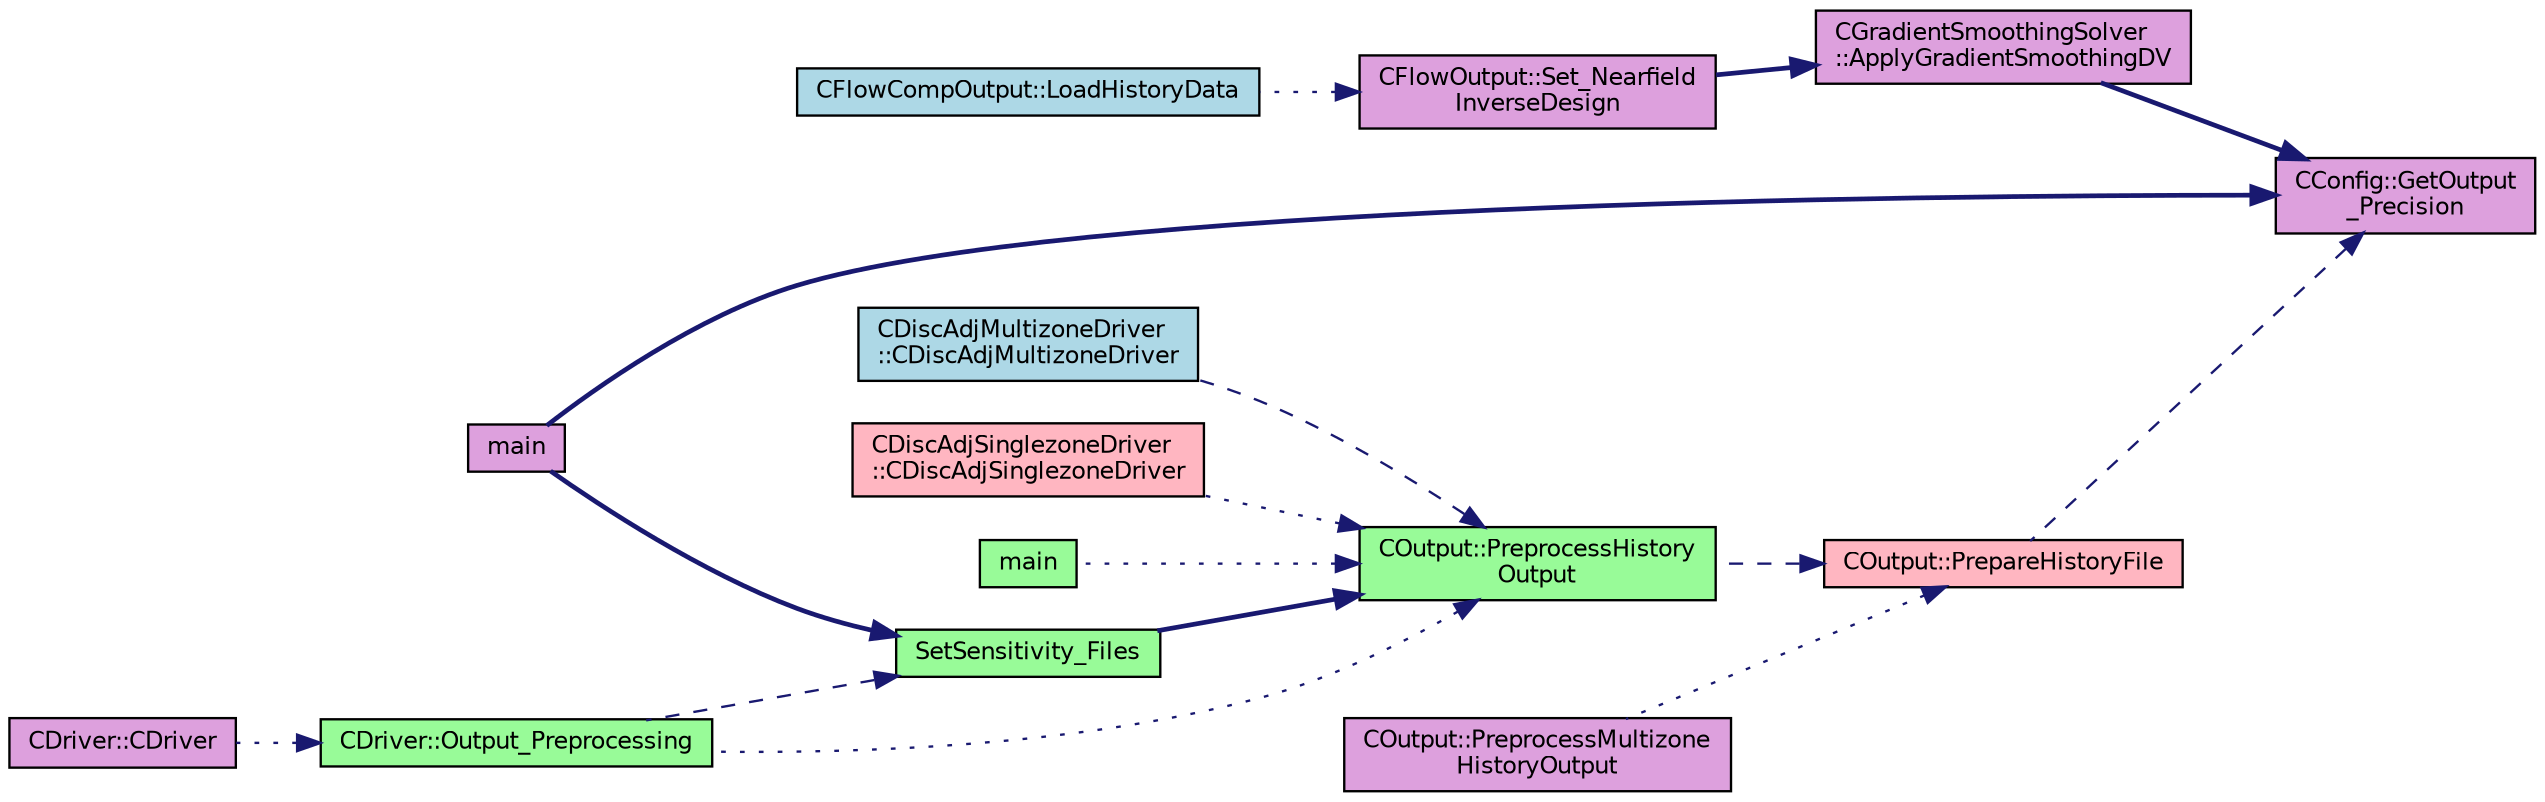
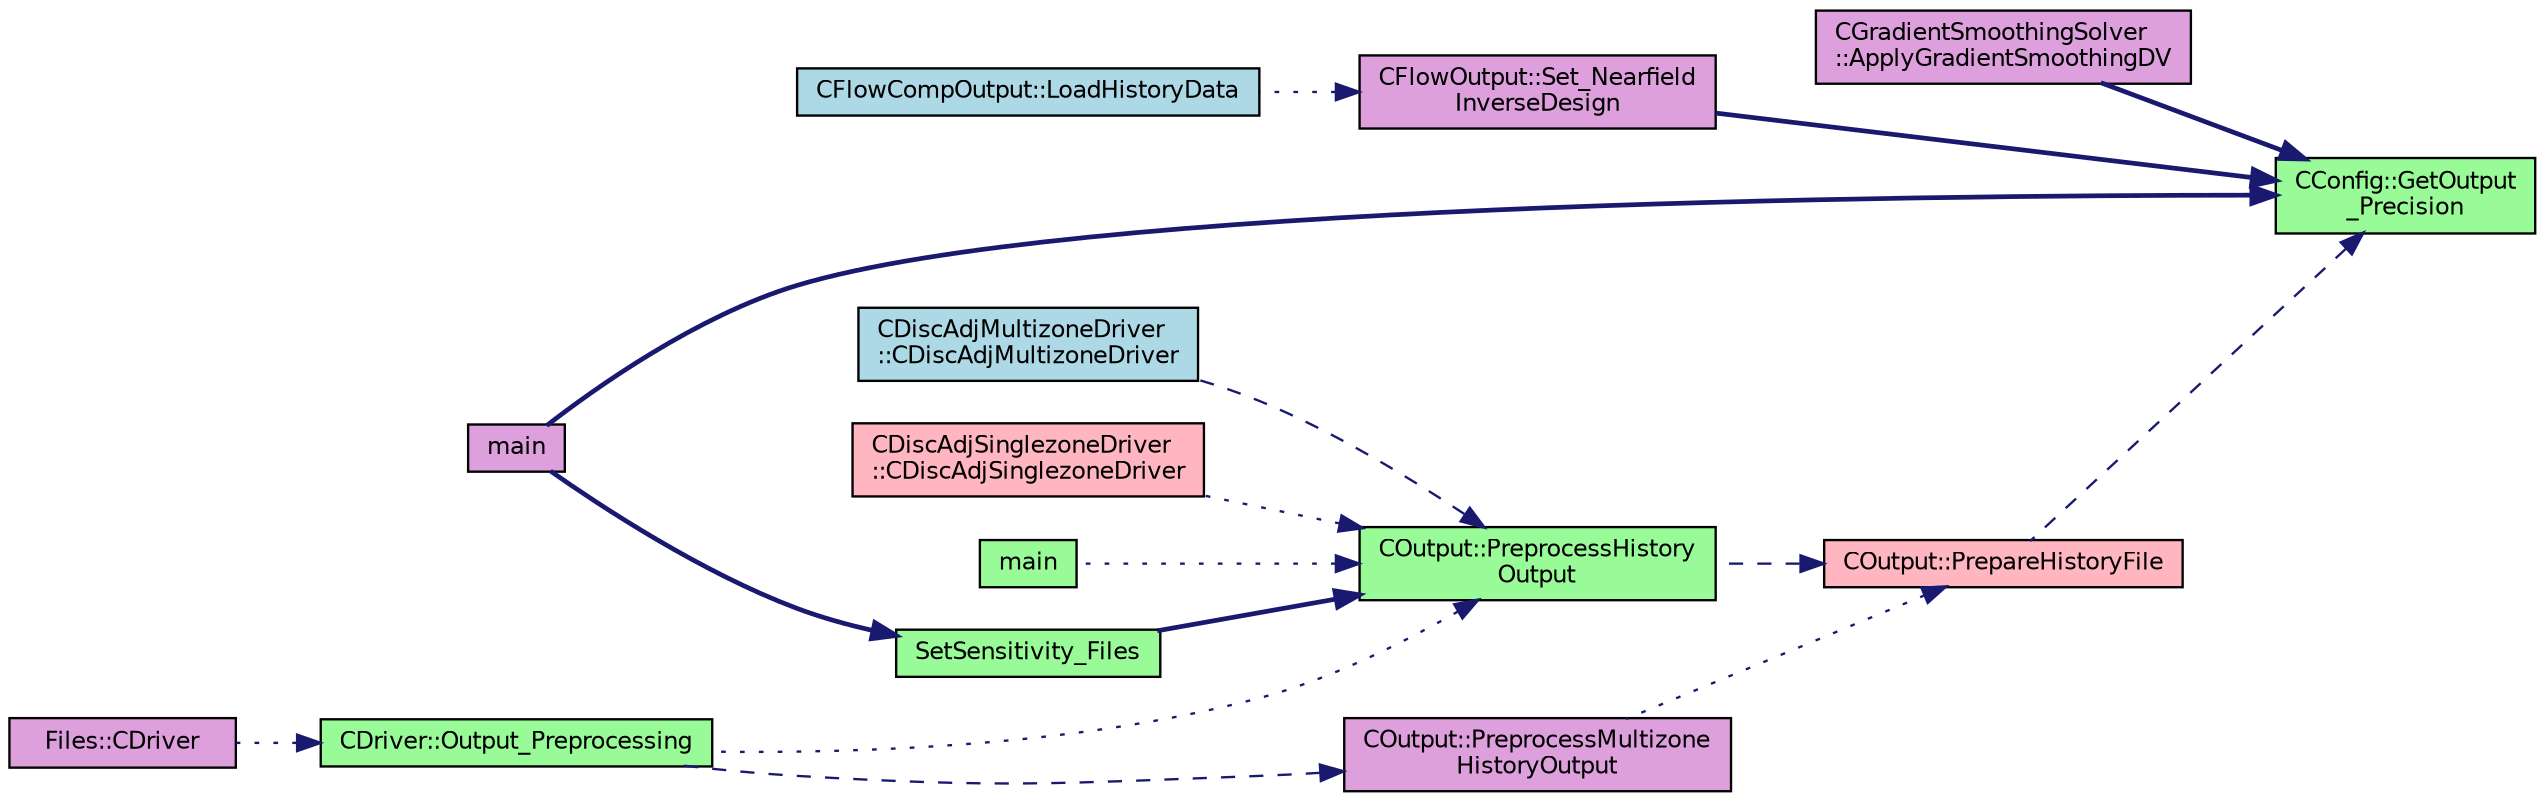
(1754, 71) -> (1984, 145)
(2406, 196) -> (2406, 196)
(760, 700) -> (1000, 783)
(123, 743) -> (123, 743)
